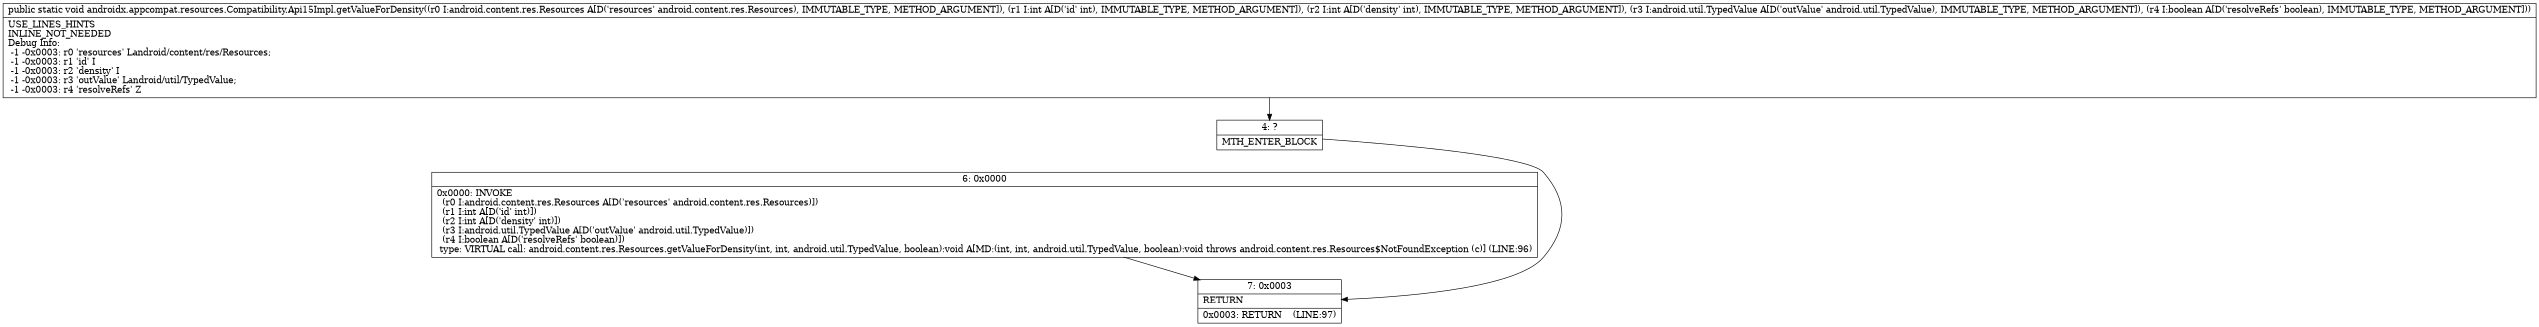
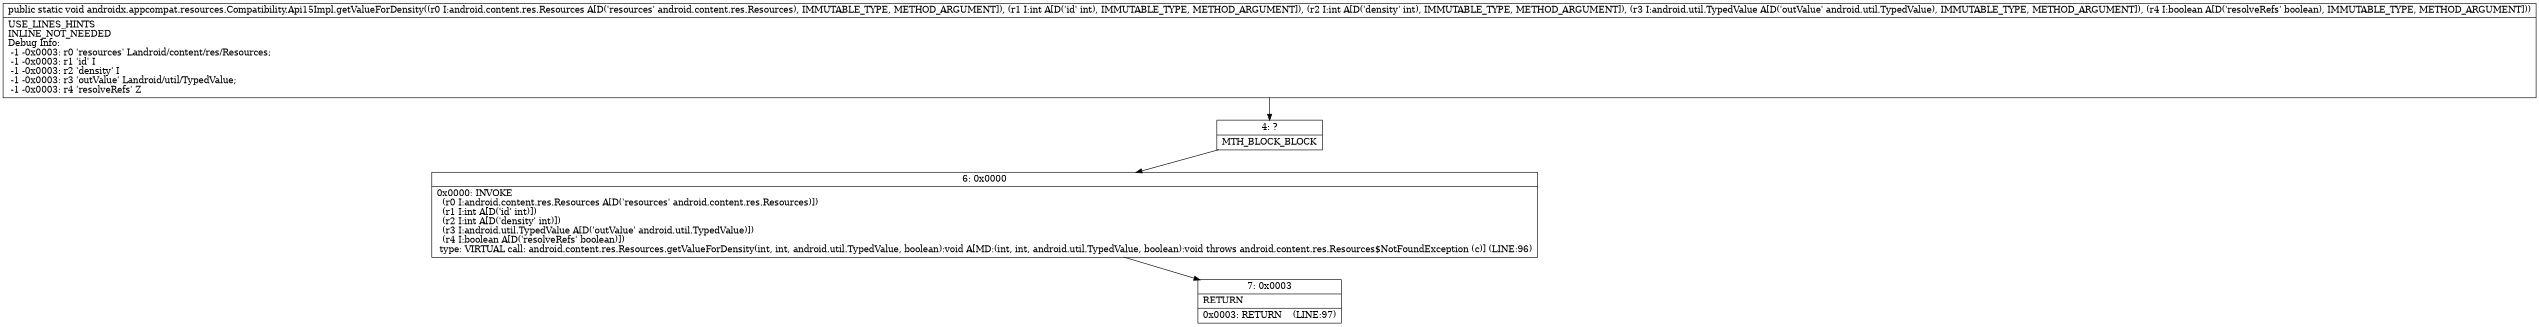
(1270, 142) -> (1269, 142)
(1561, 204) -> (1180, 160)
